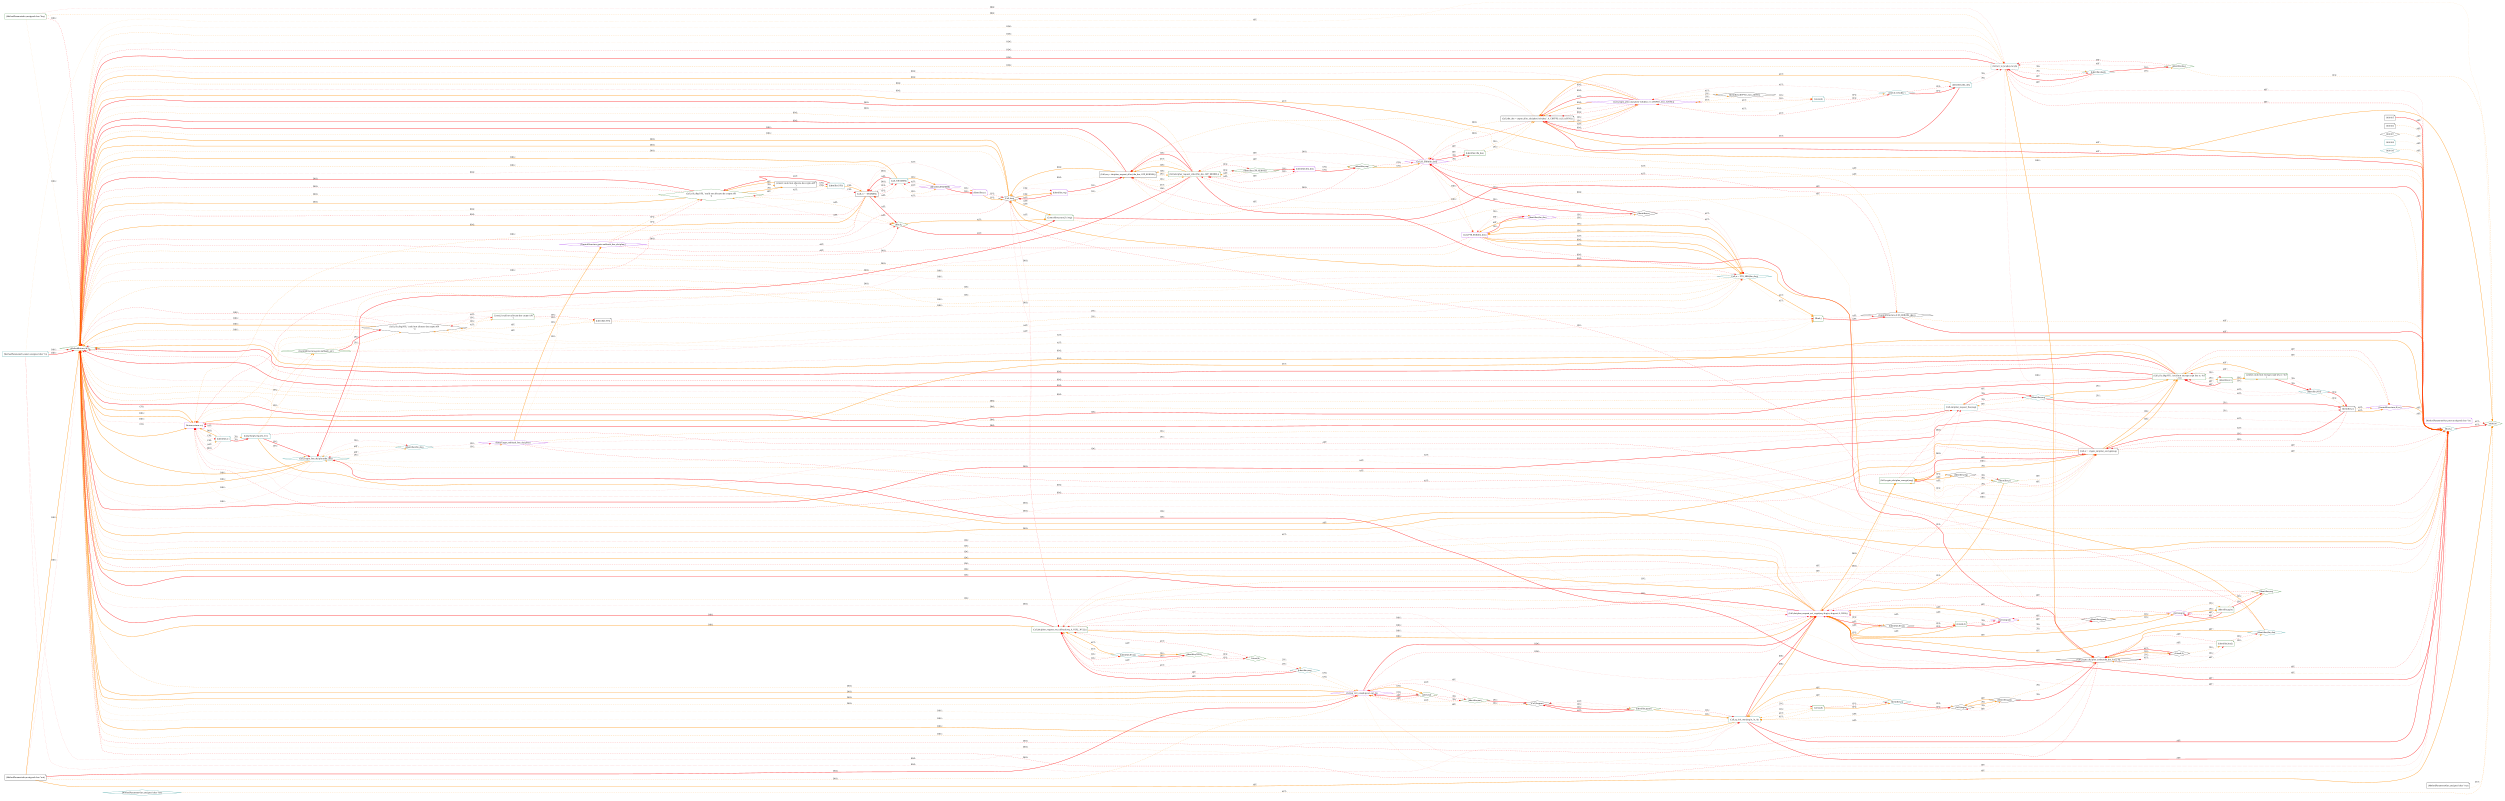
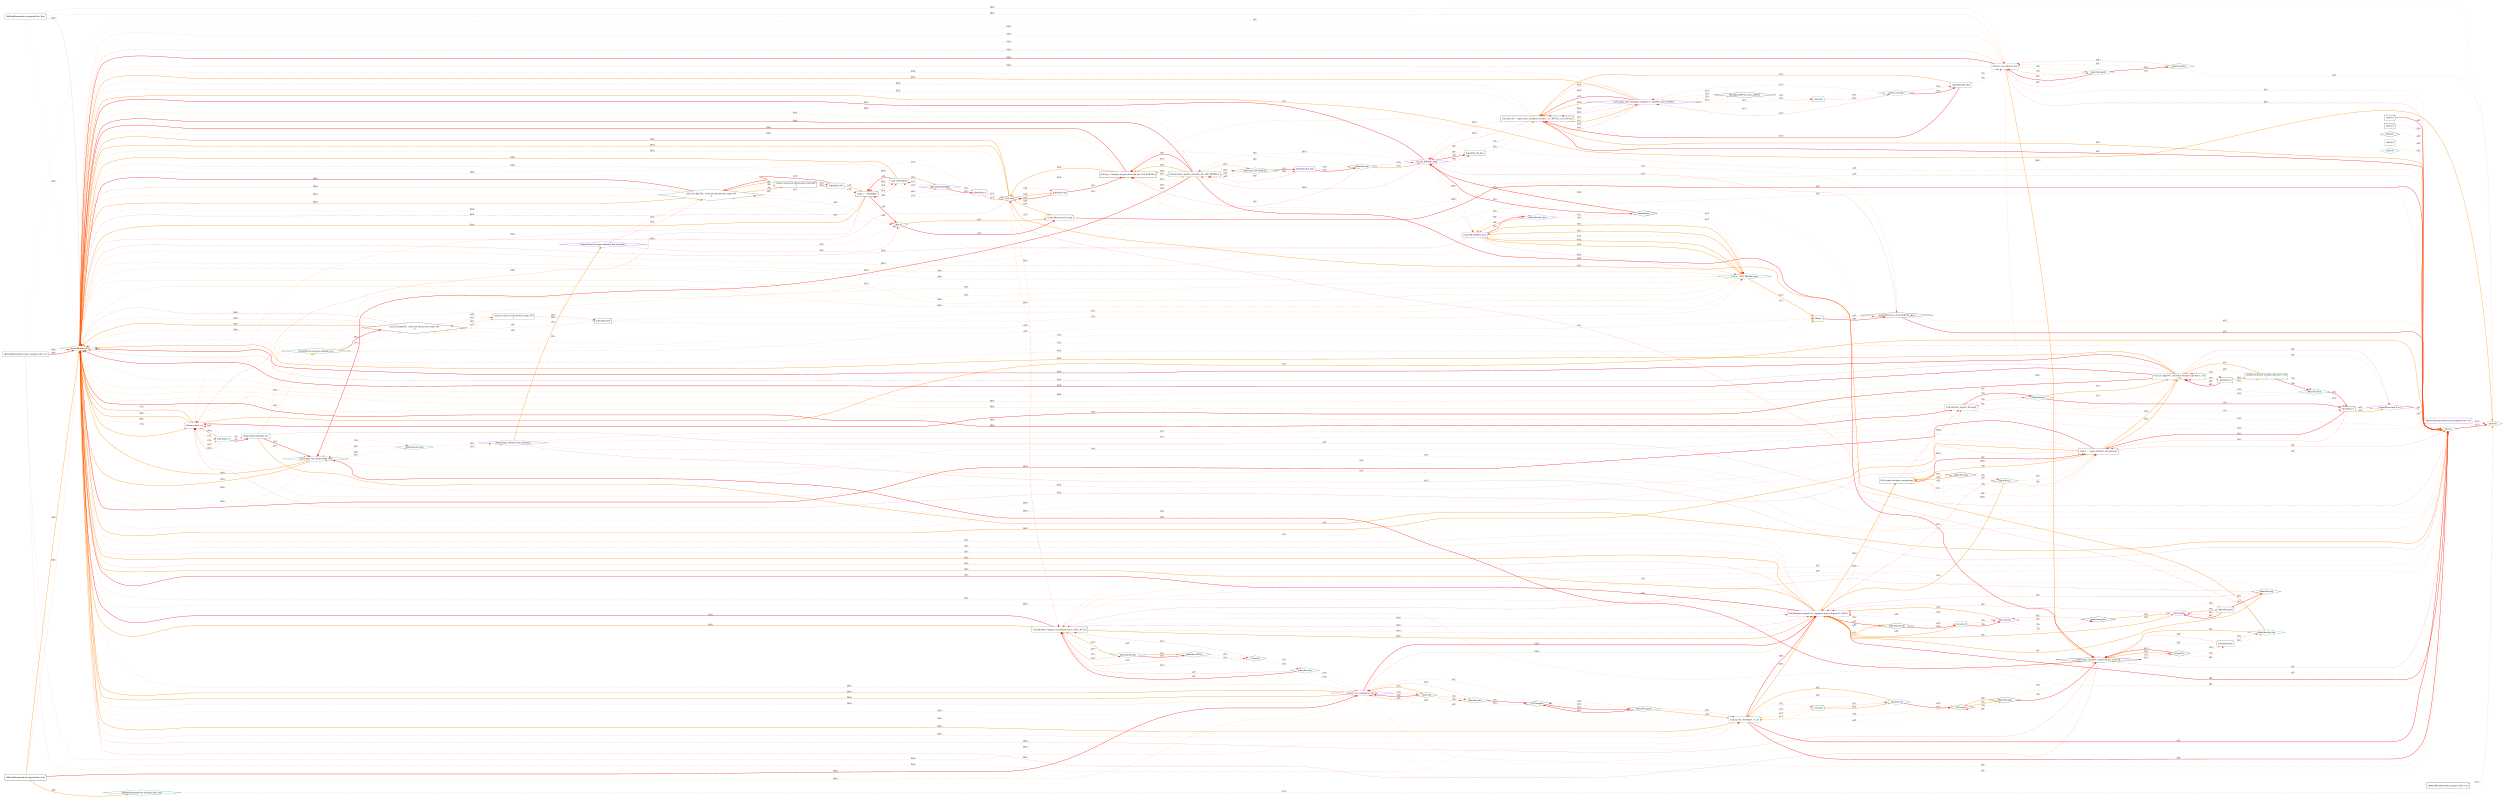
(256, 436) -> (256, 436)
(1404, 784) -> (77, 795)
